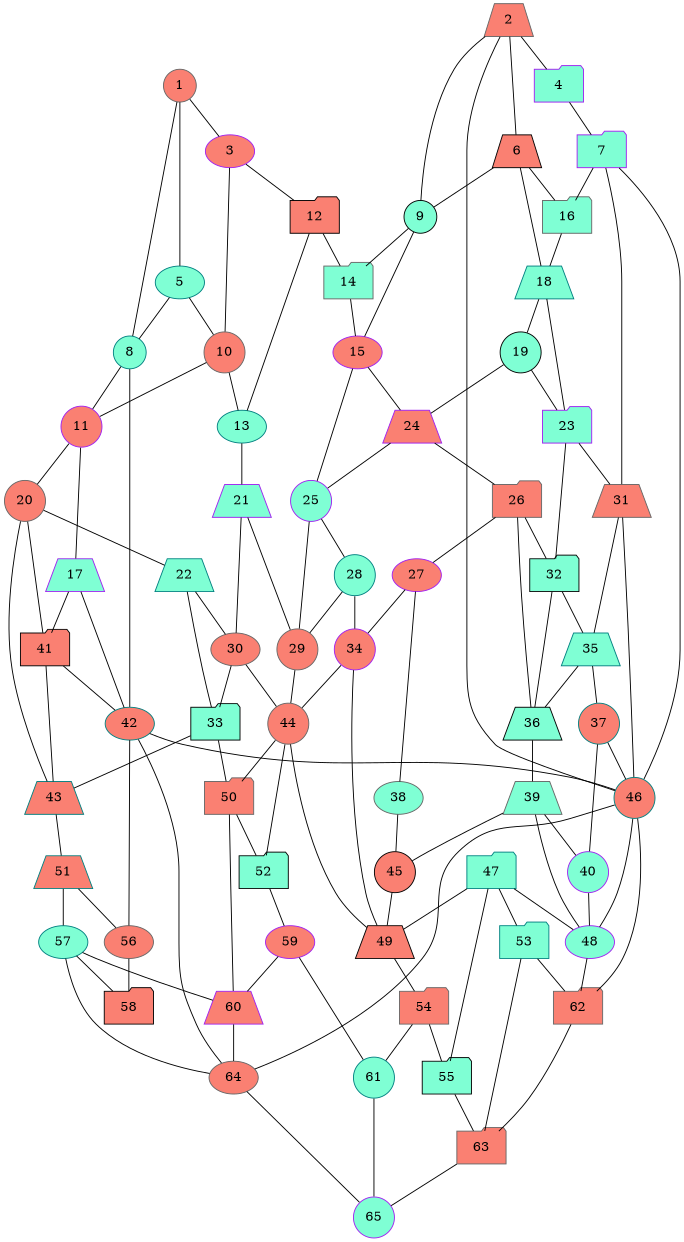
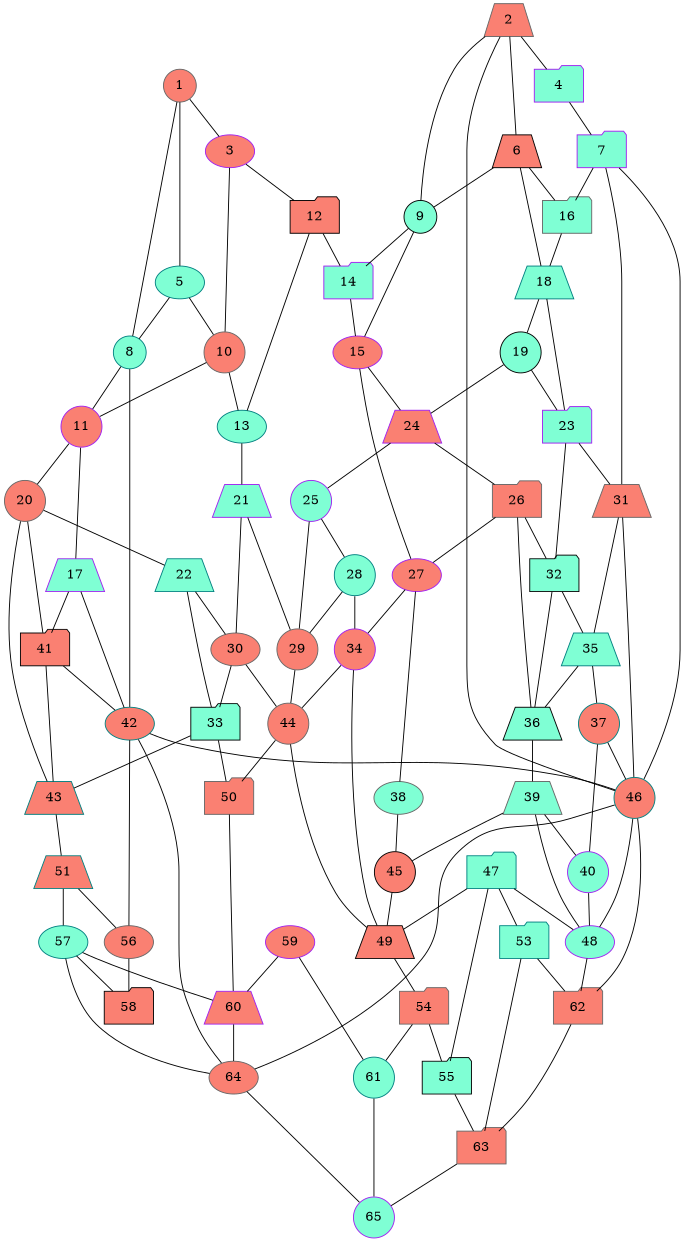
(348, 282) -> (348, 282)
(335, 425) -> (380, 465)
(264, 872) -> none
